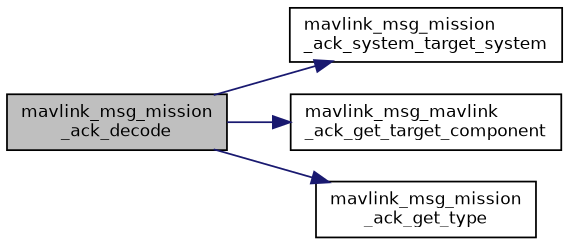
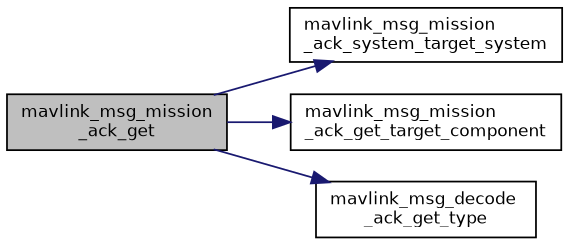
(117, 122) -> (117, 122)
(426, 122) -> (426, 122)
(426, 210) -> (426, 210)
